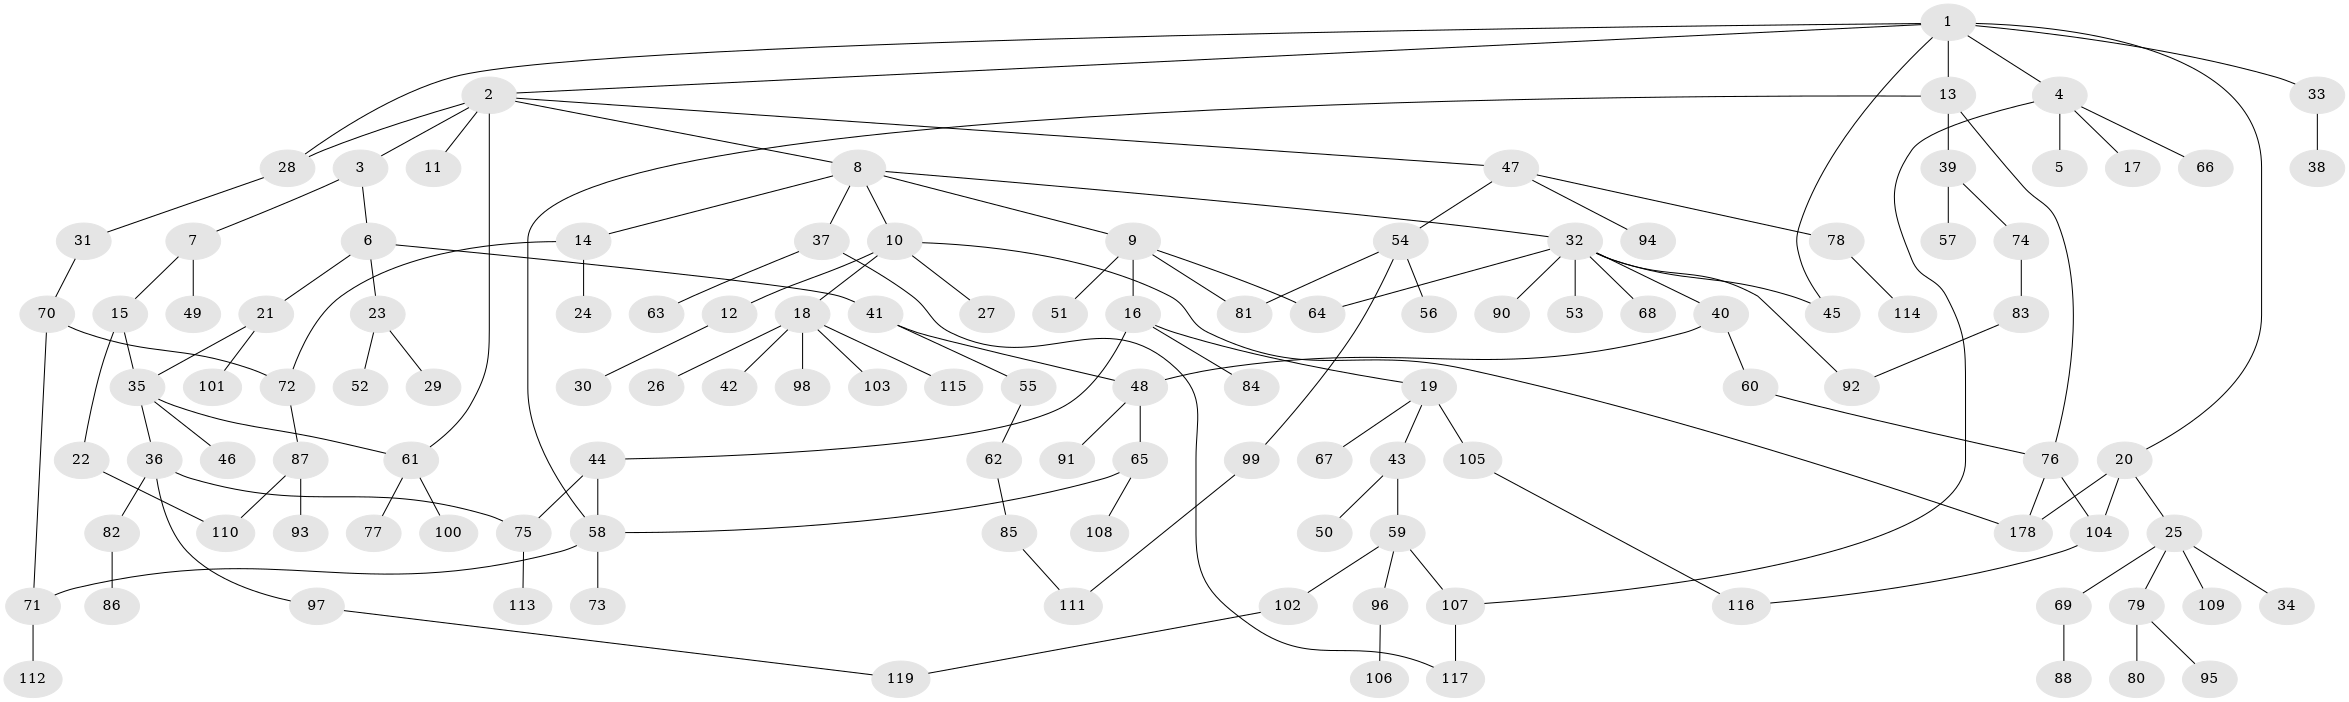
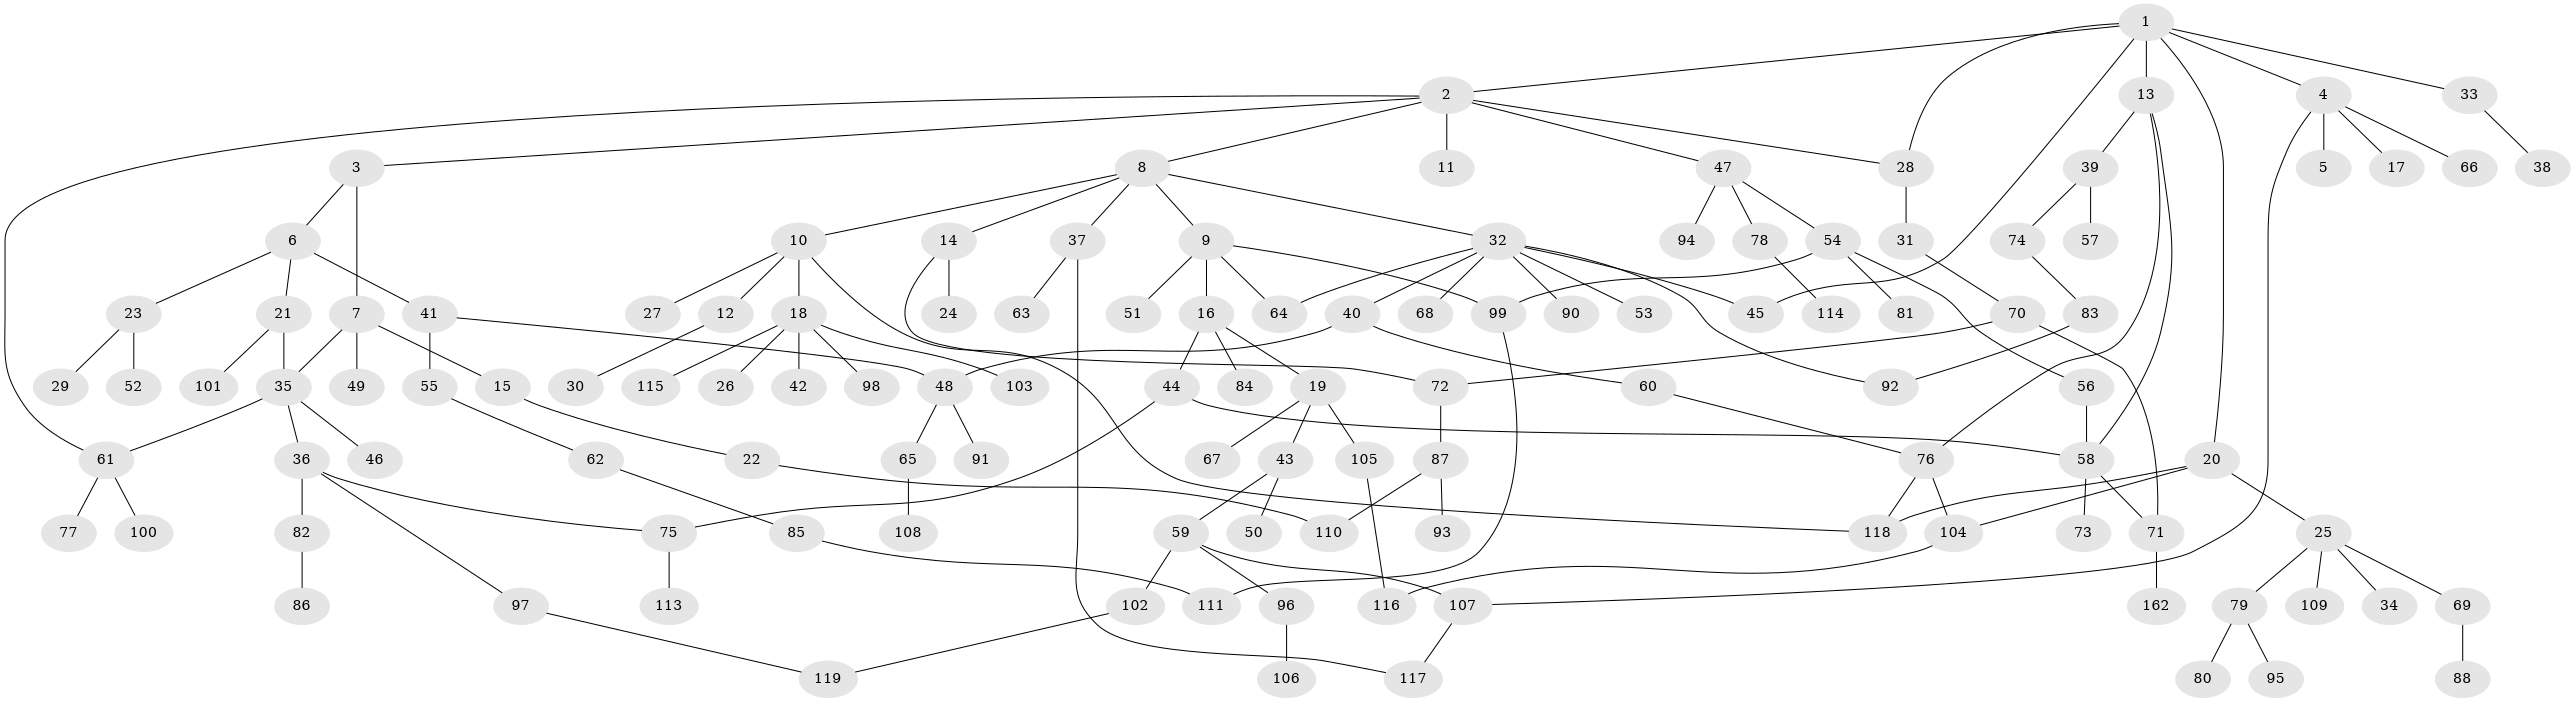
(1189, 278) -> (1357, 268)
(129, 352) -> (320, 351)
(875, 520) -> (2087, 424)
(2023, 533) -> (1878, 533)
(33, 679) -> (2157, 606)
